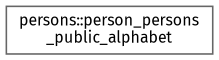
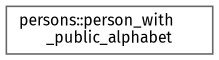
(110, 30) -> (110, 30)
